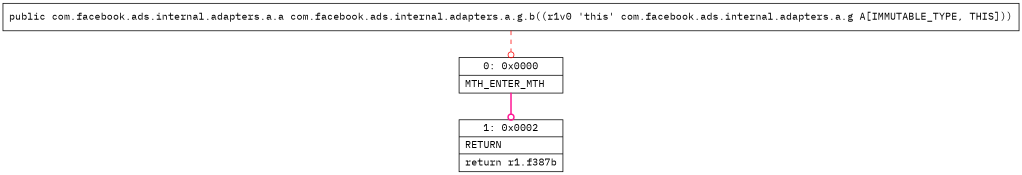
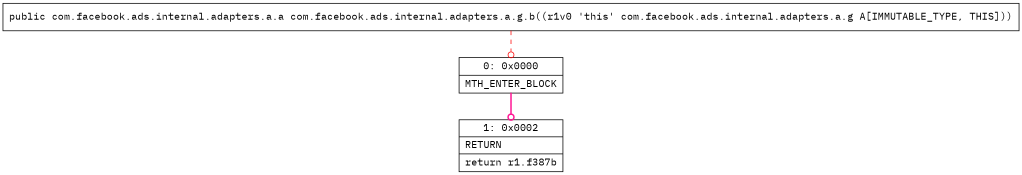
(505, 84) -> (511, 84)
